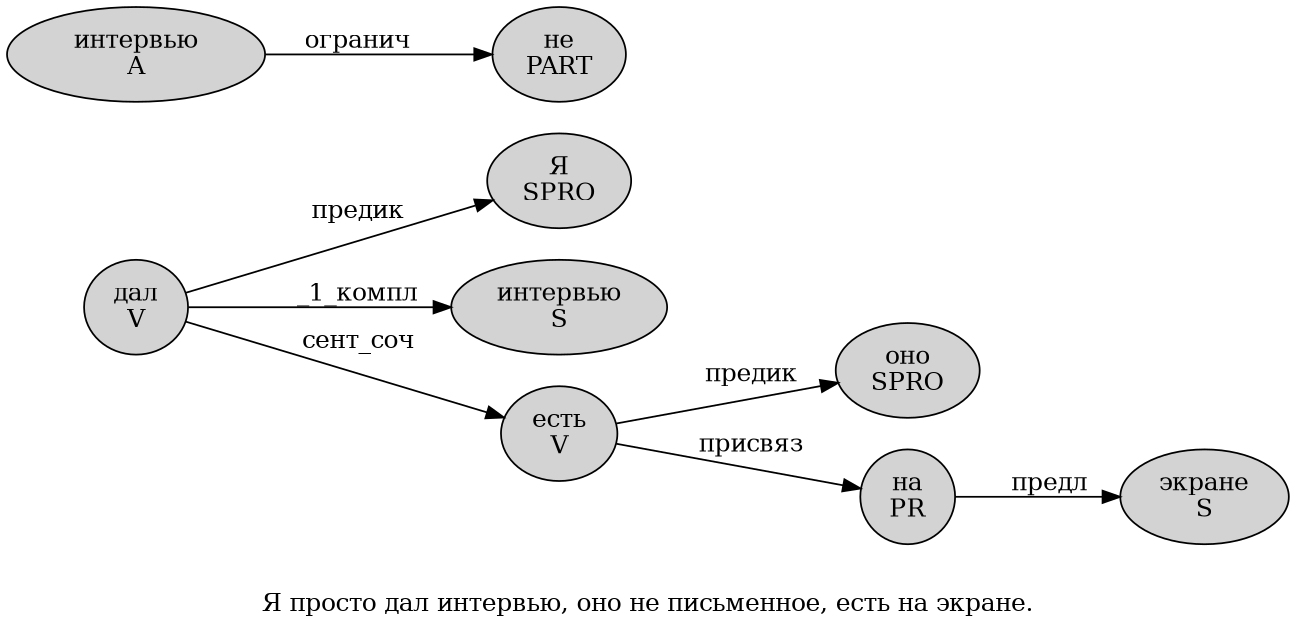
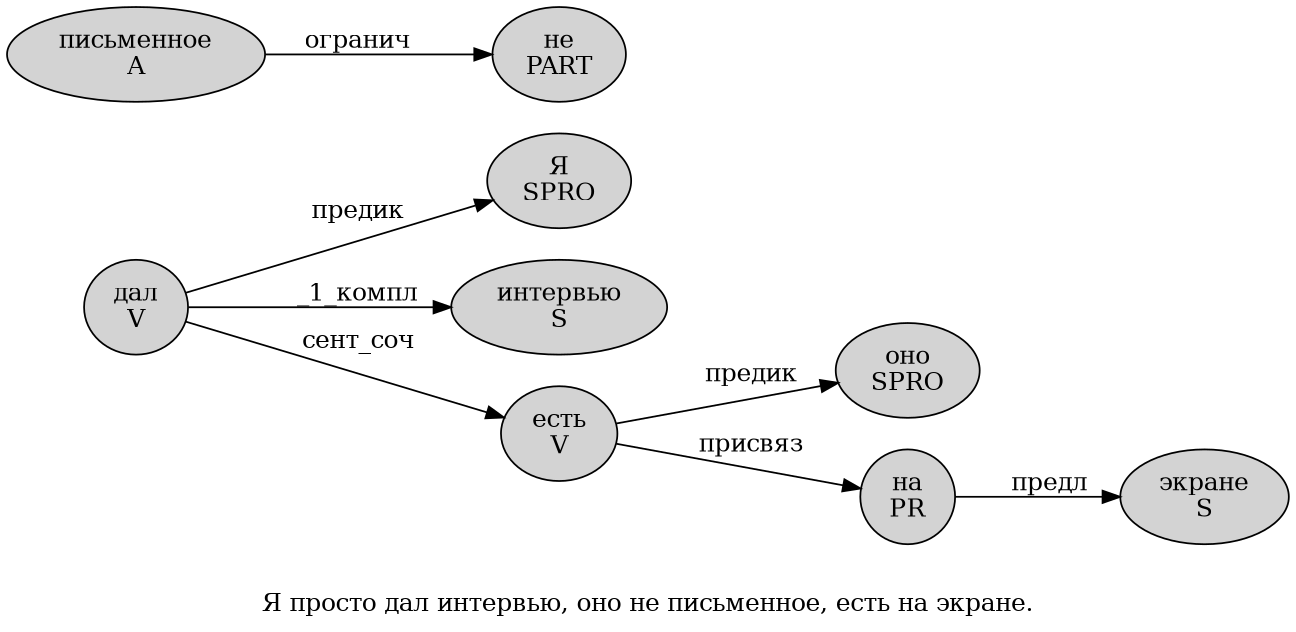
(136, 54) -> (136, 54)
